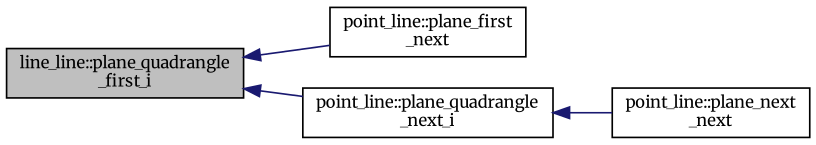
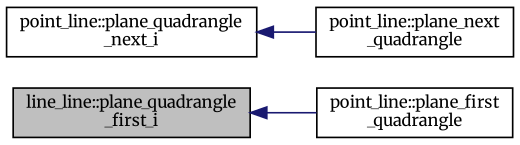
(428, 32) -> (415, 113)
(282, 94) -> none
(711, 113) -> (415, 32)
